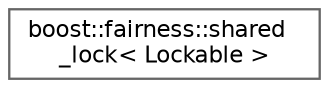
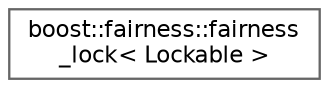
(164, 44) -> (164, 44)
